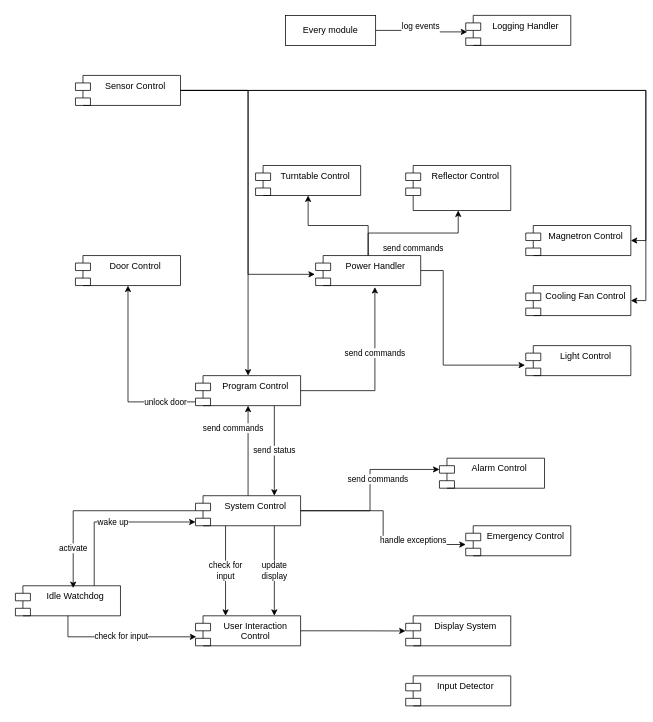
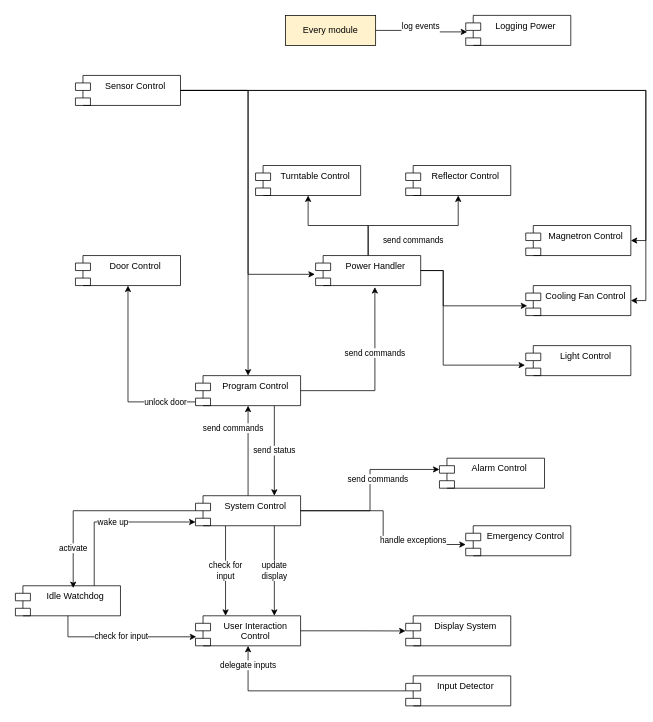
(525, 26) -> (525, 26)
(330, 30) -> (330, 30)
(458, 188) -> (458, 180)
none -> (483, 306)
none -> (248, 665)
